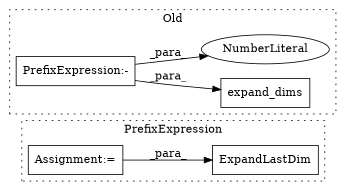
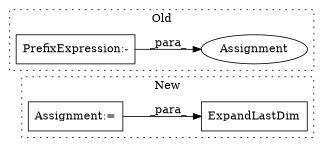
(265, 49) -> (254, 49)
(265, 93) -> none
(173, 130) -> (168, 86)
